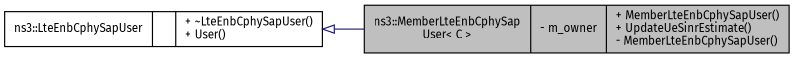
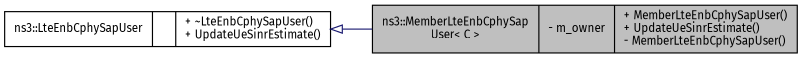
(205, 35) -> (253, 35)
